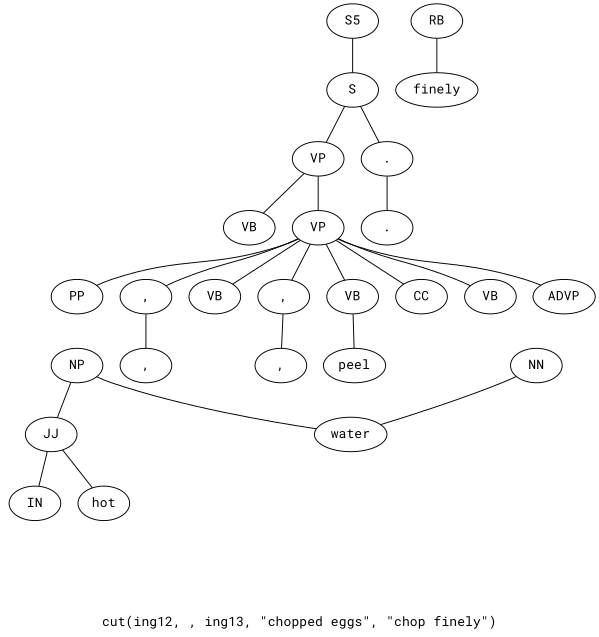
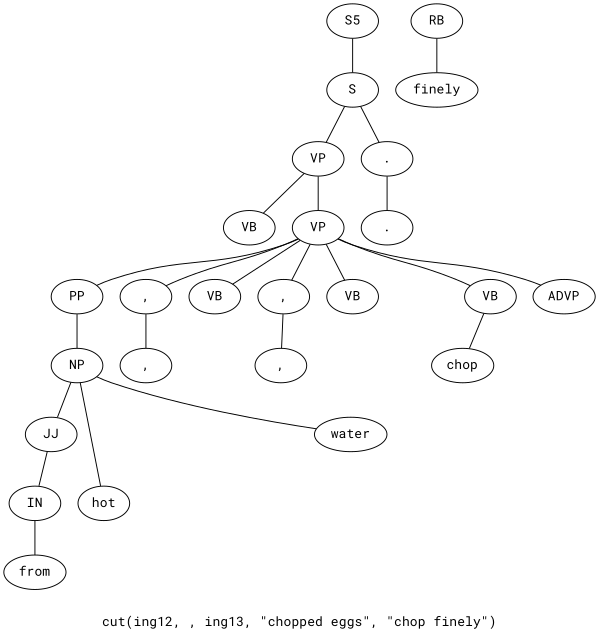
(422, 297) -> none
none -> (77, 331)
(355, 366) -> none
none -> (463, 366)
(536, 366) -> none
(78, 469) -> (90, 434)
none -> (35, 572)
